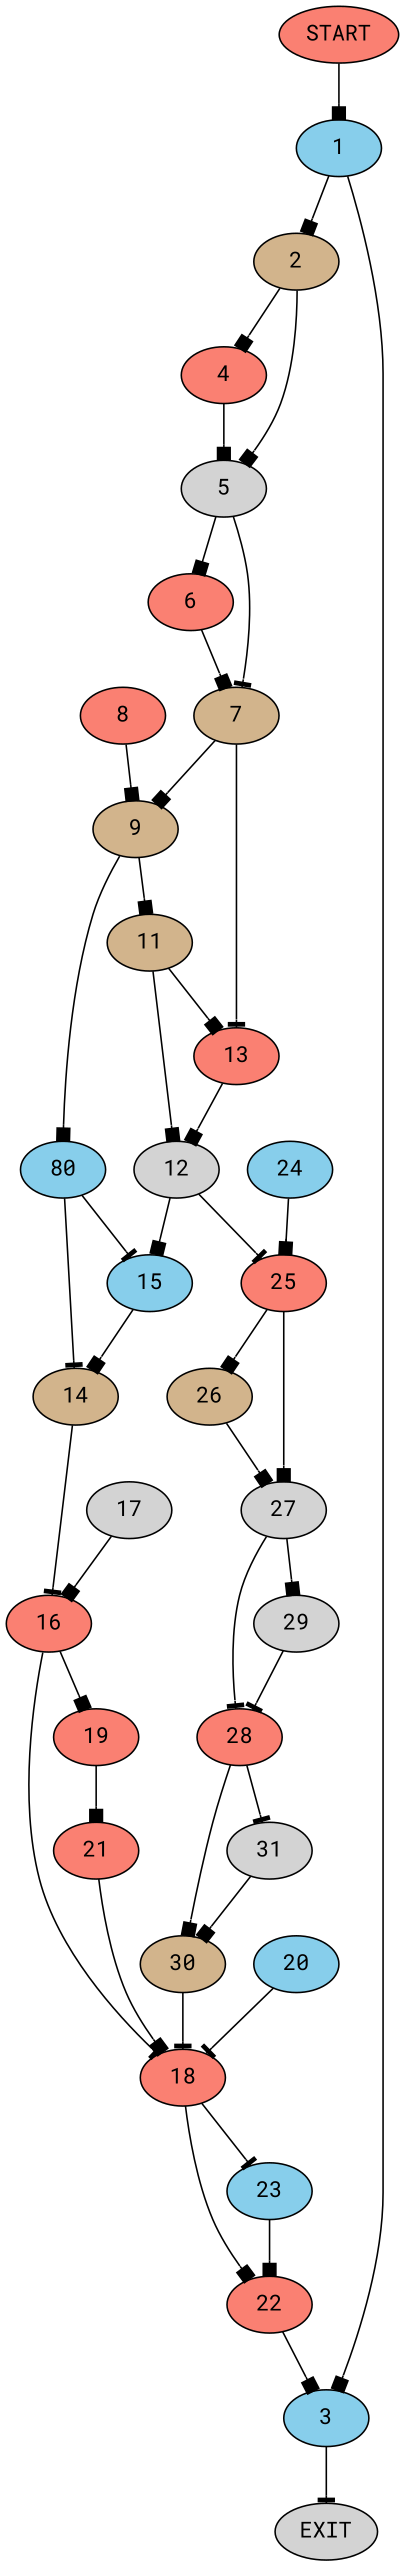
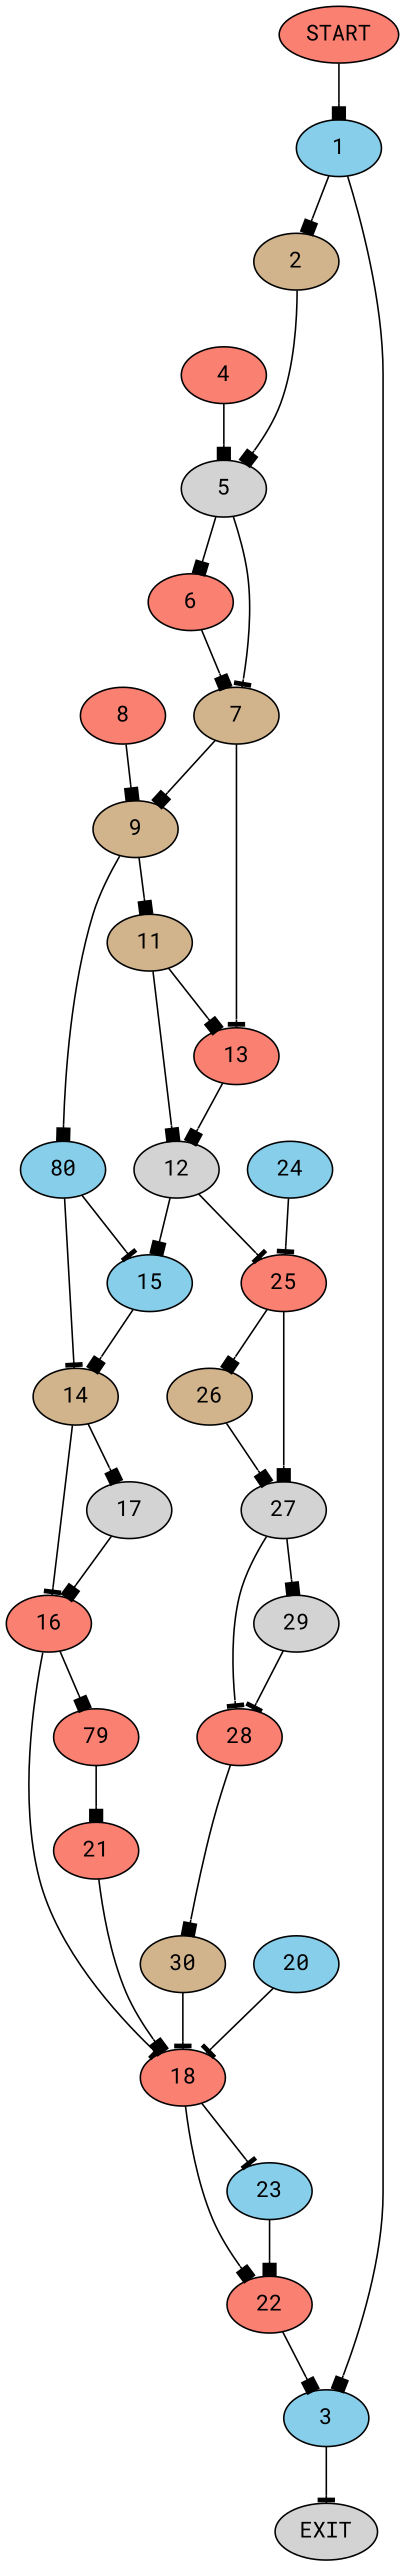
(265, 312) -> none
(287, 1223) -> (287, 1223)
none -> (99, 1446)
(96, 1737) -> (96, 1737)
(270, 1851) -> none
